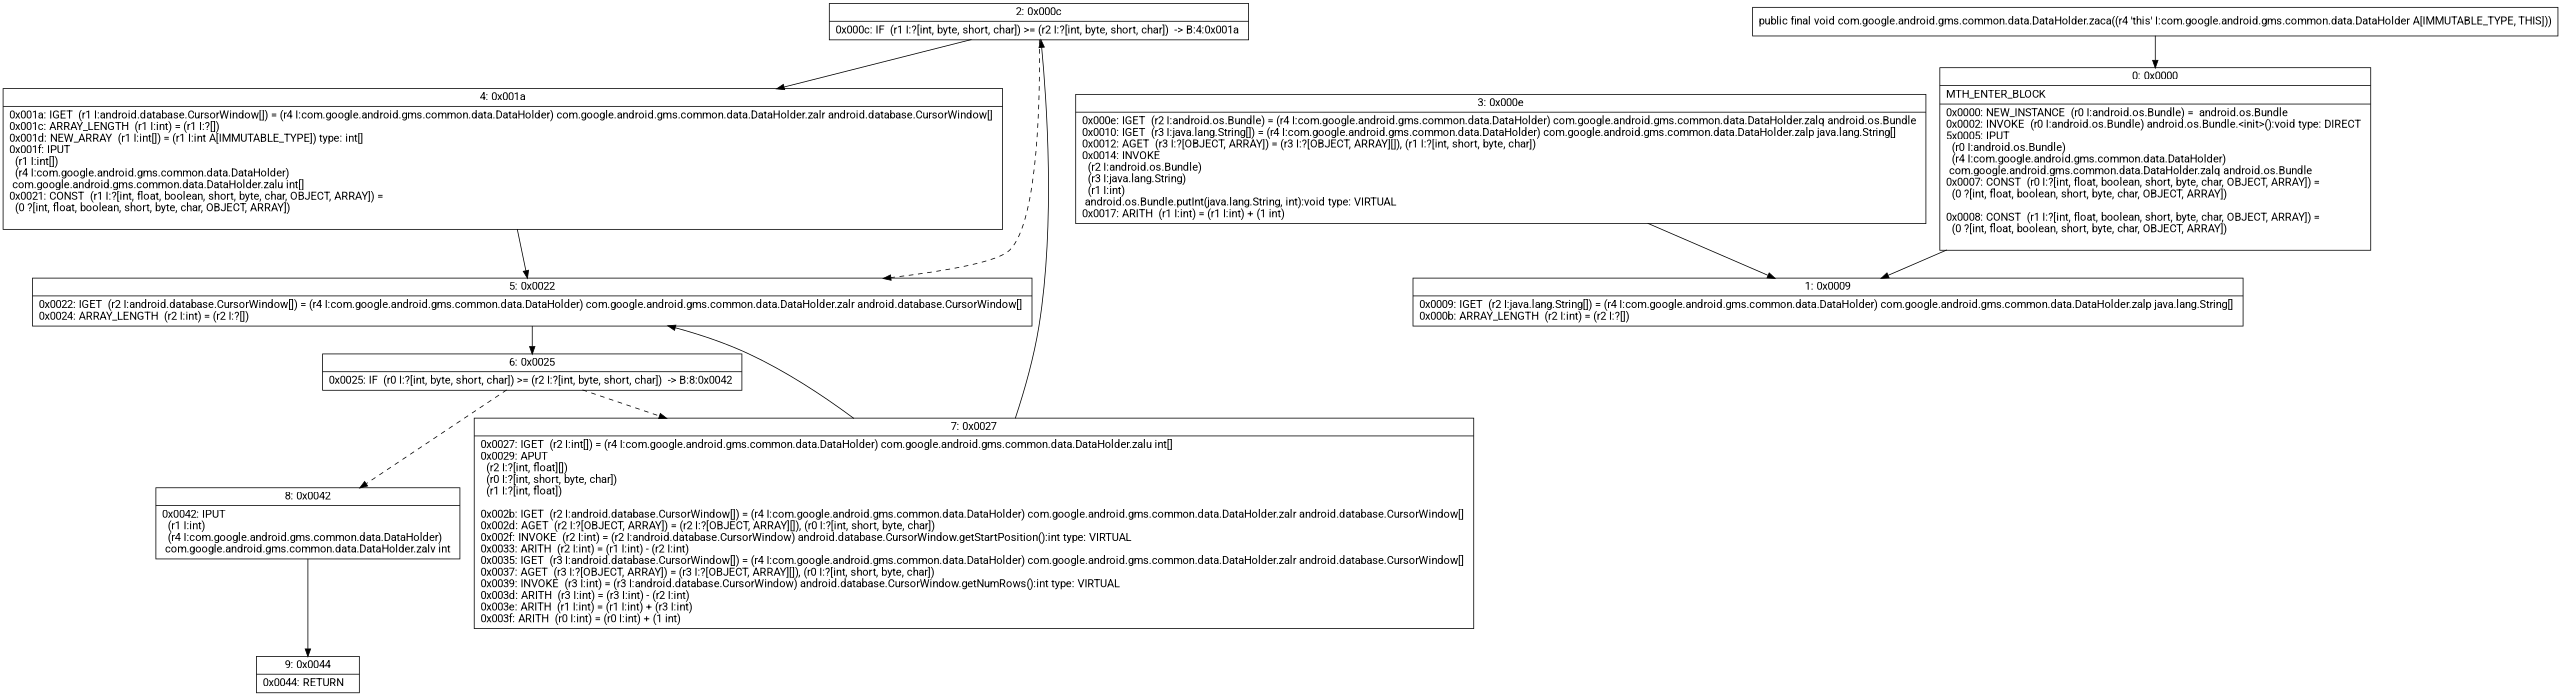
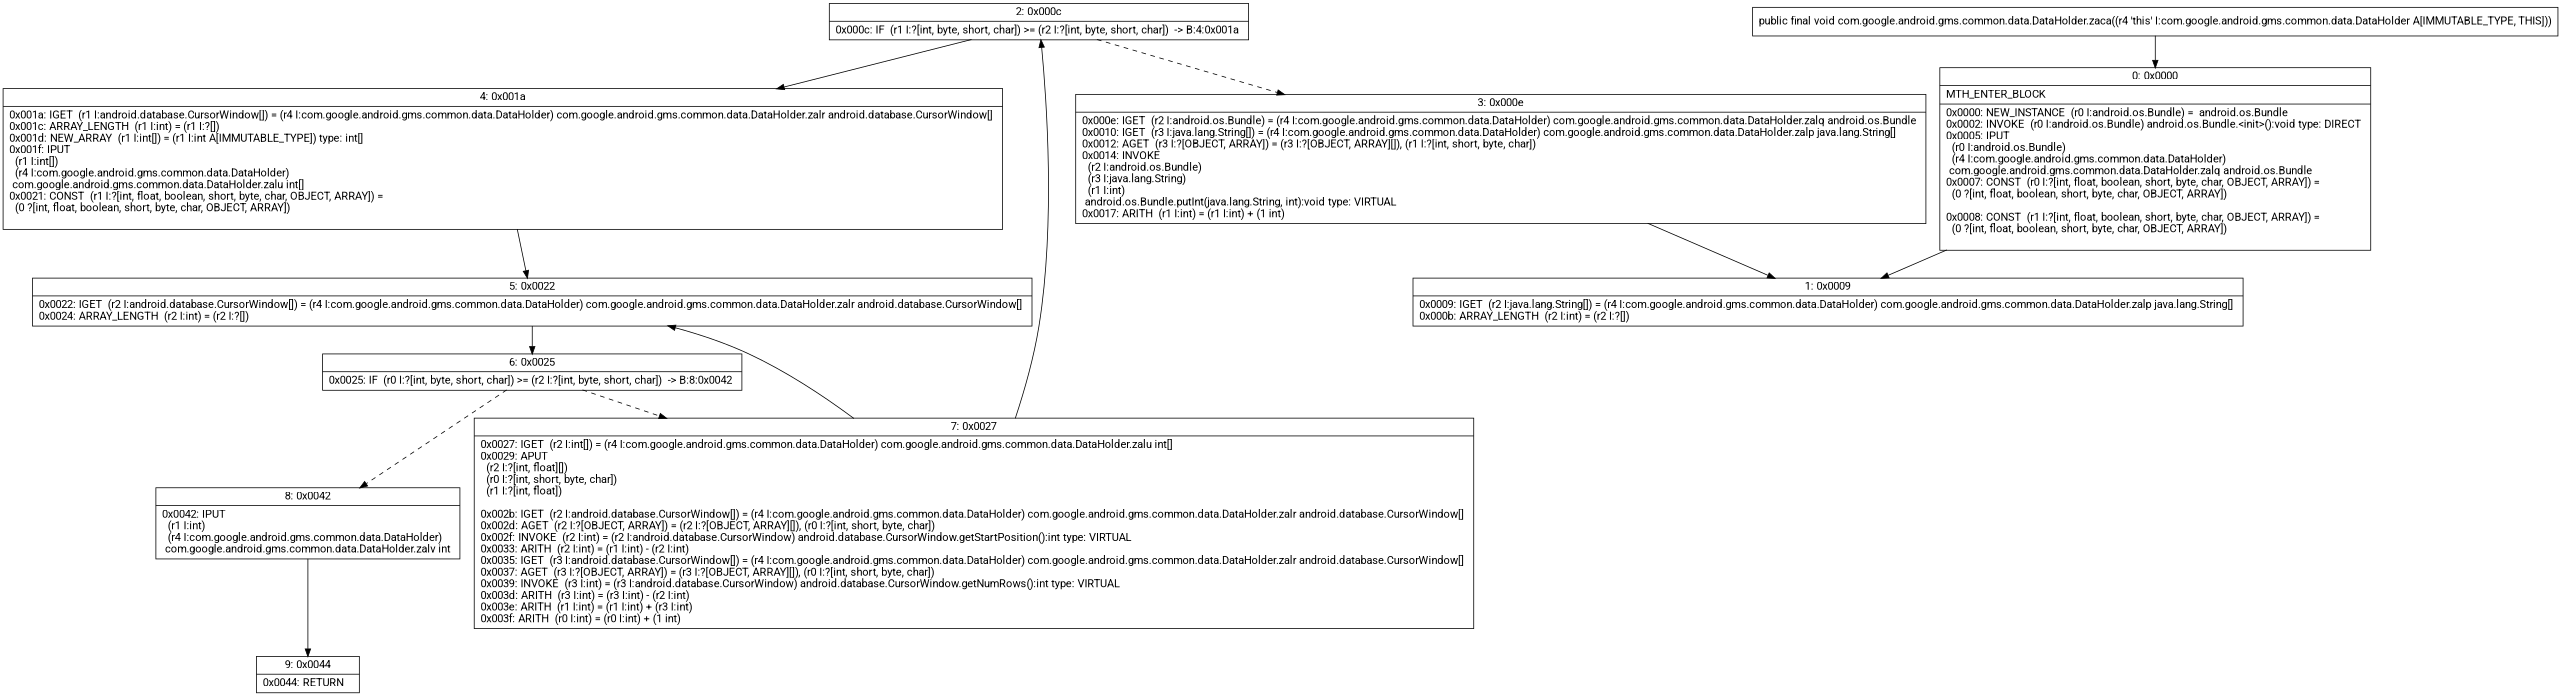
(1981, 136) -> (1981, 136)
(1028, 208) -> (1187, 66)
